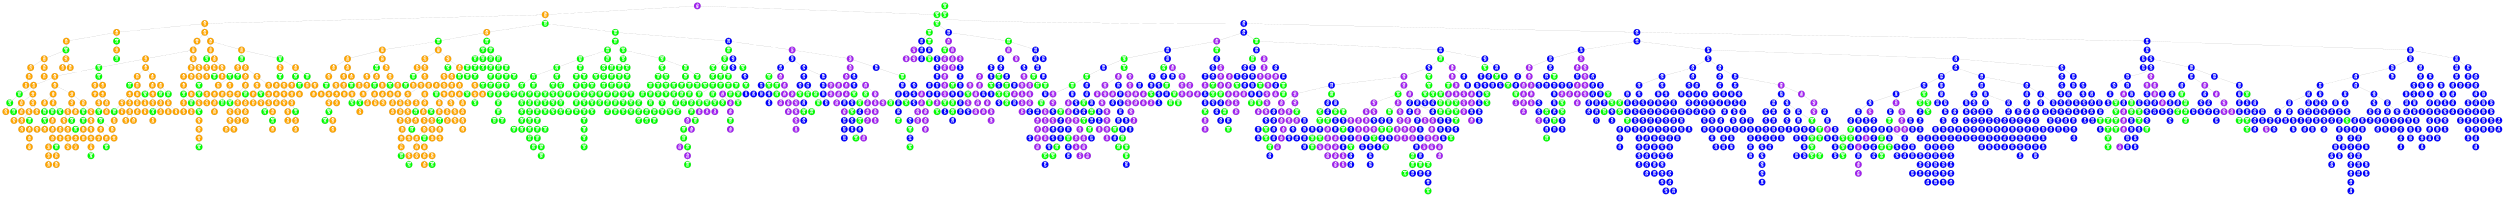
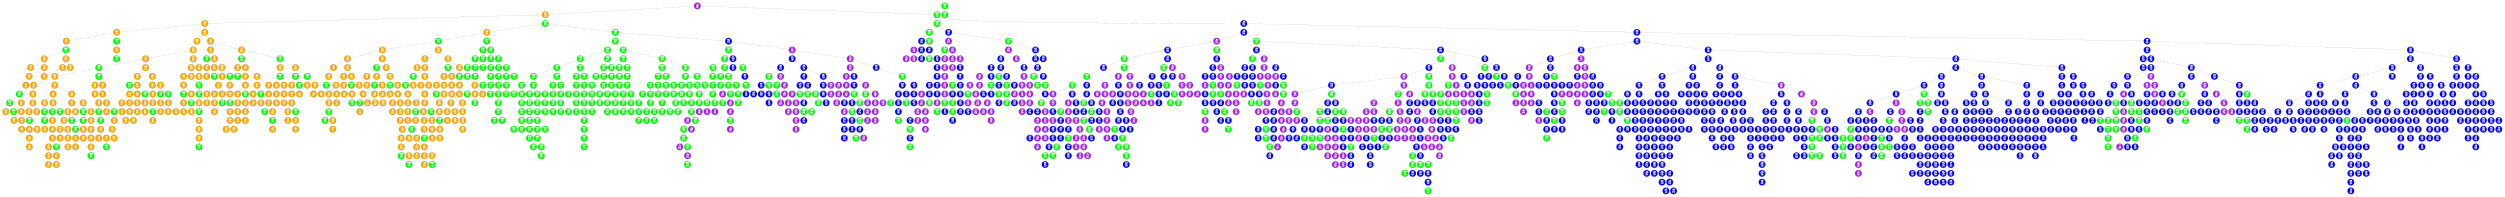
(2266, 129) -> (2266, 129)
(1304, 138) -> (1304, 138)
(2135, 138) -> (2135, 138)
